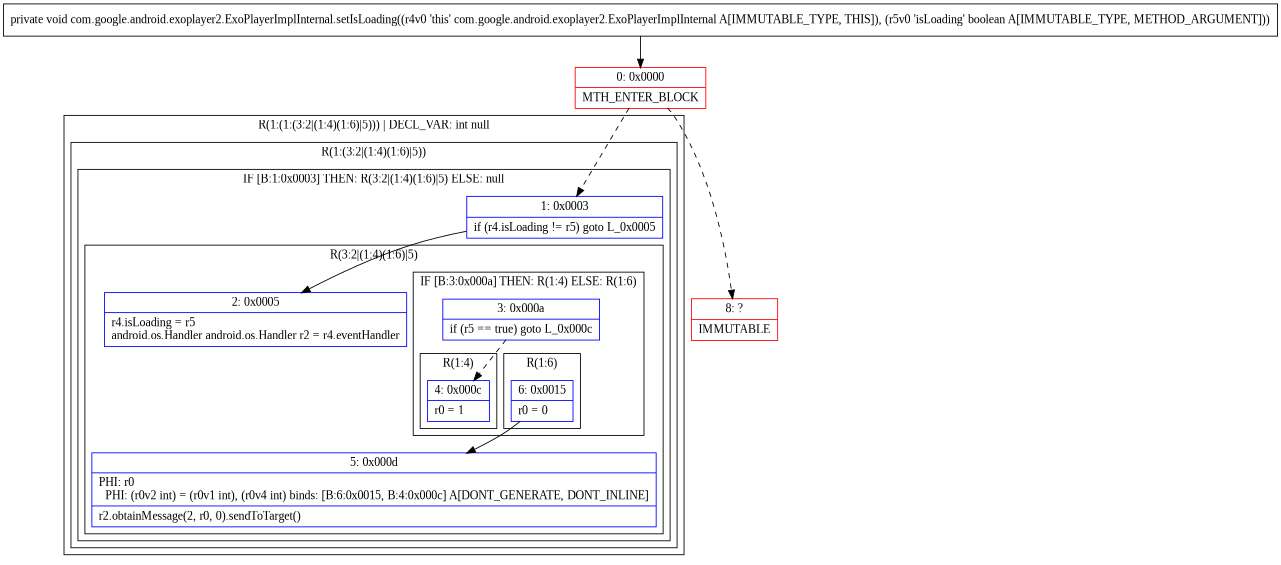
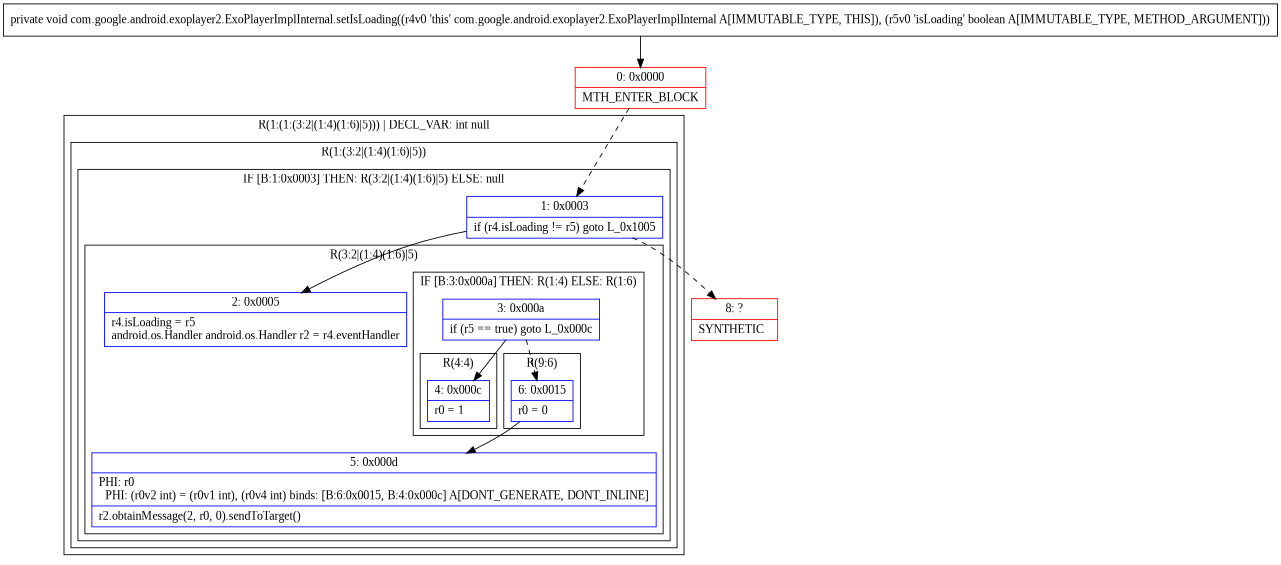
(710, 195) -> (658, 251)
(565, 227) -> (565, 227)
(735, 330) -> (732, 330)
(491, 359) -> (491, 359)
none -> (531, 359)
(458, 364) -> (458, 364)
(542, 364) -> (542, 364)
